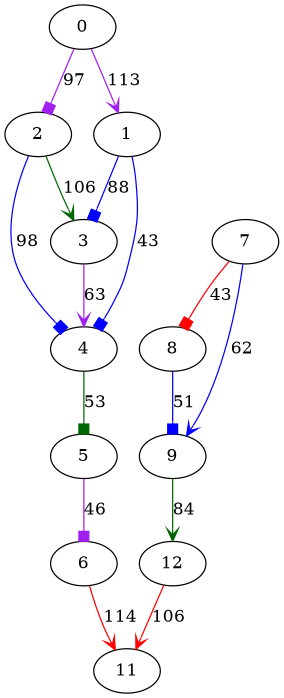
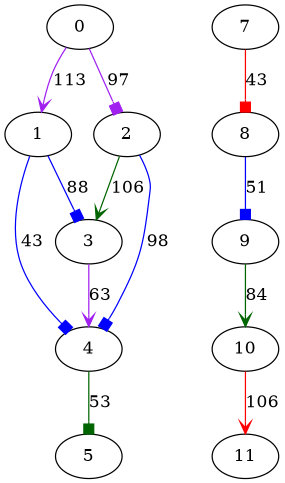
(226, 347) -> none
(84, 564) -> none
(173, 564) -> (245, 349)
